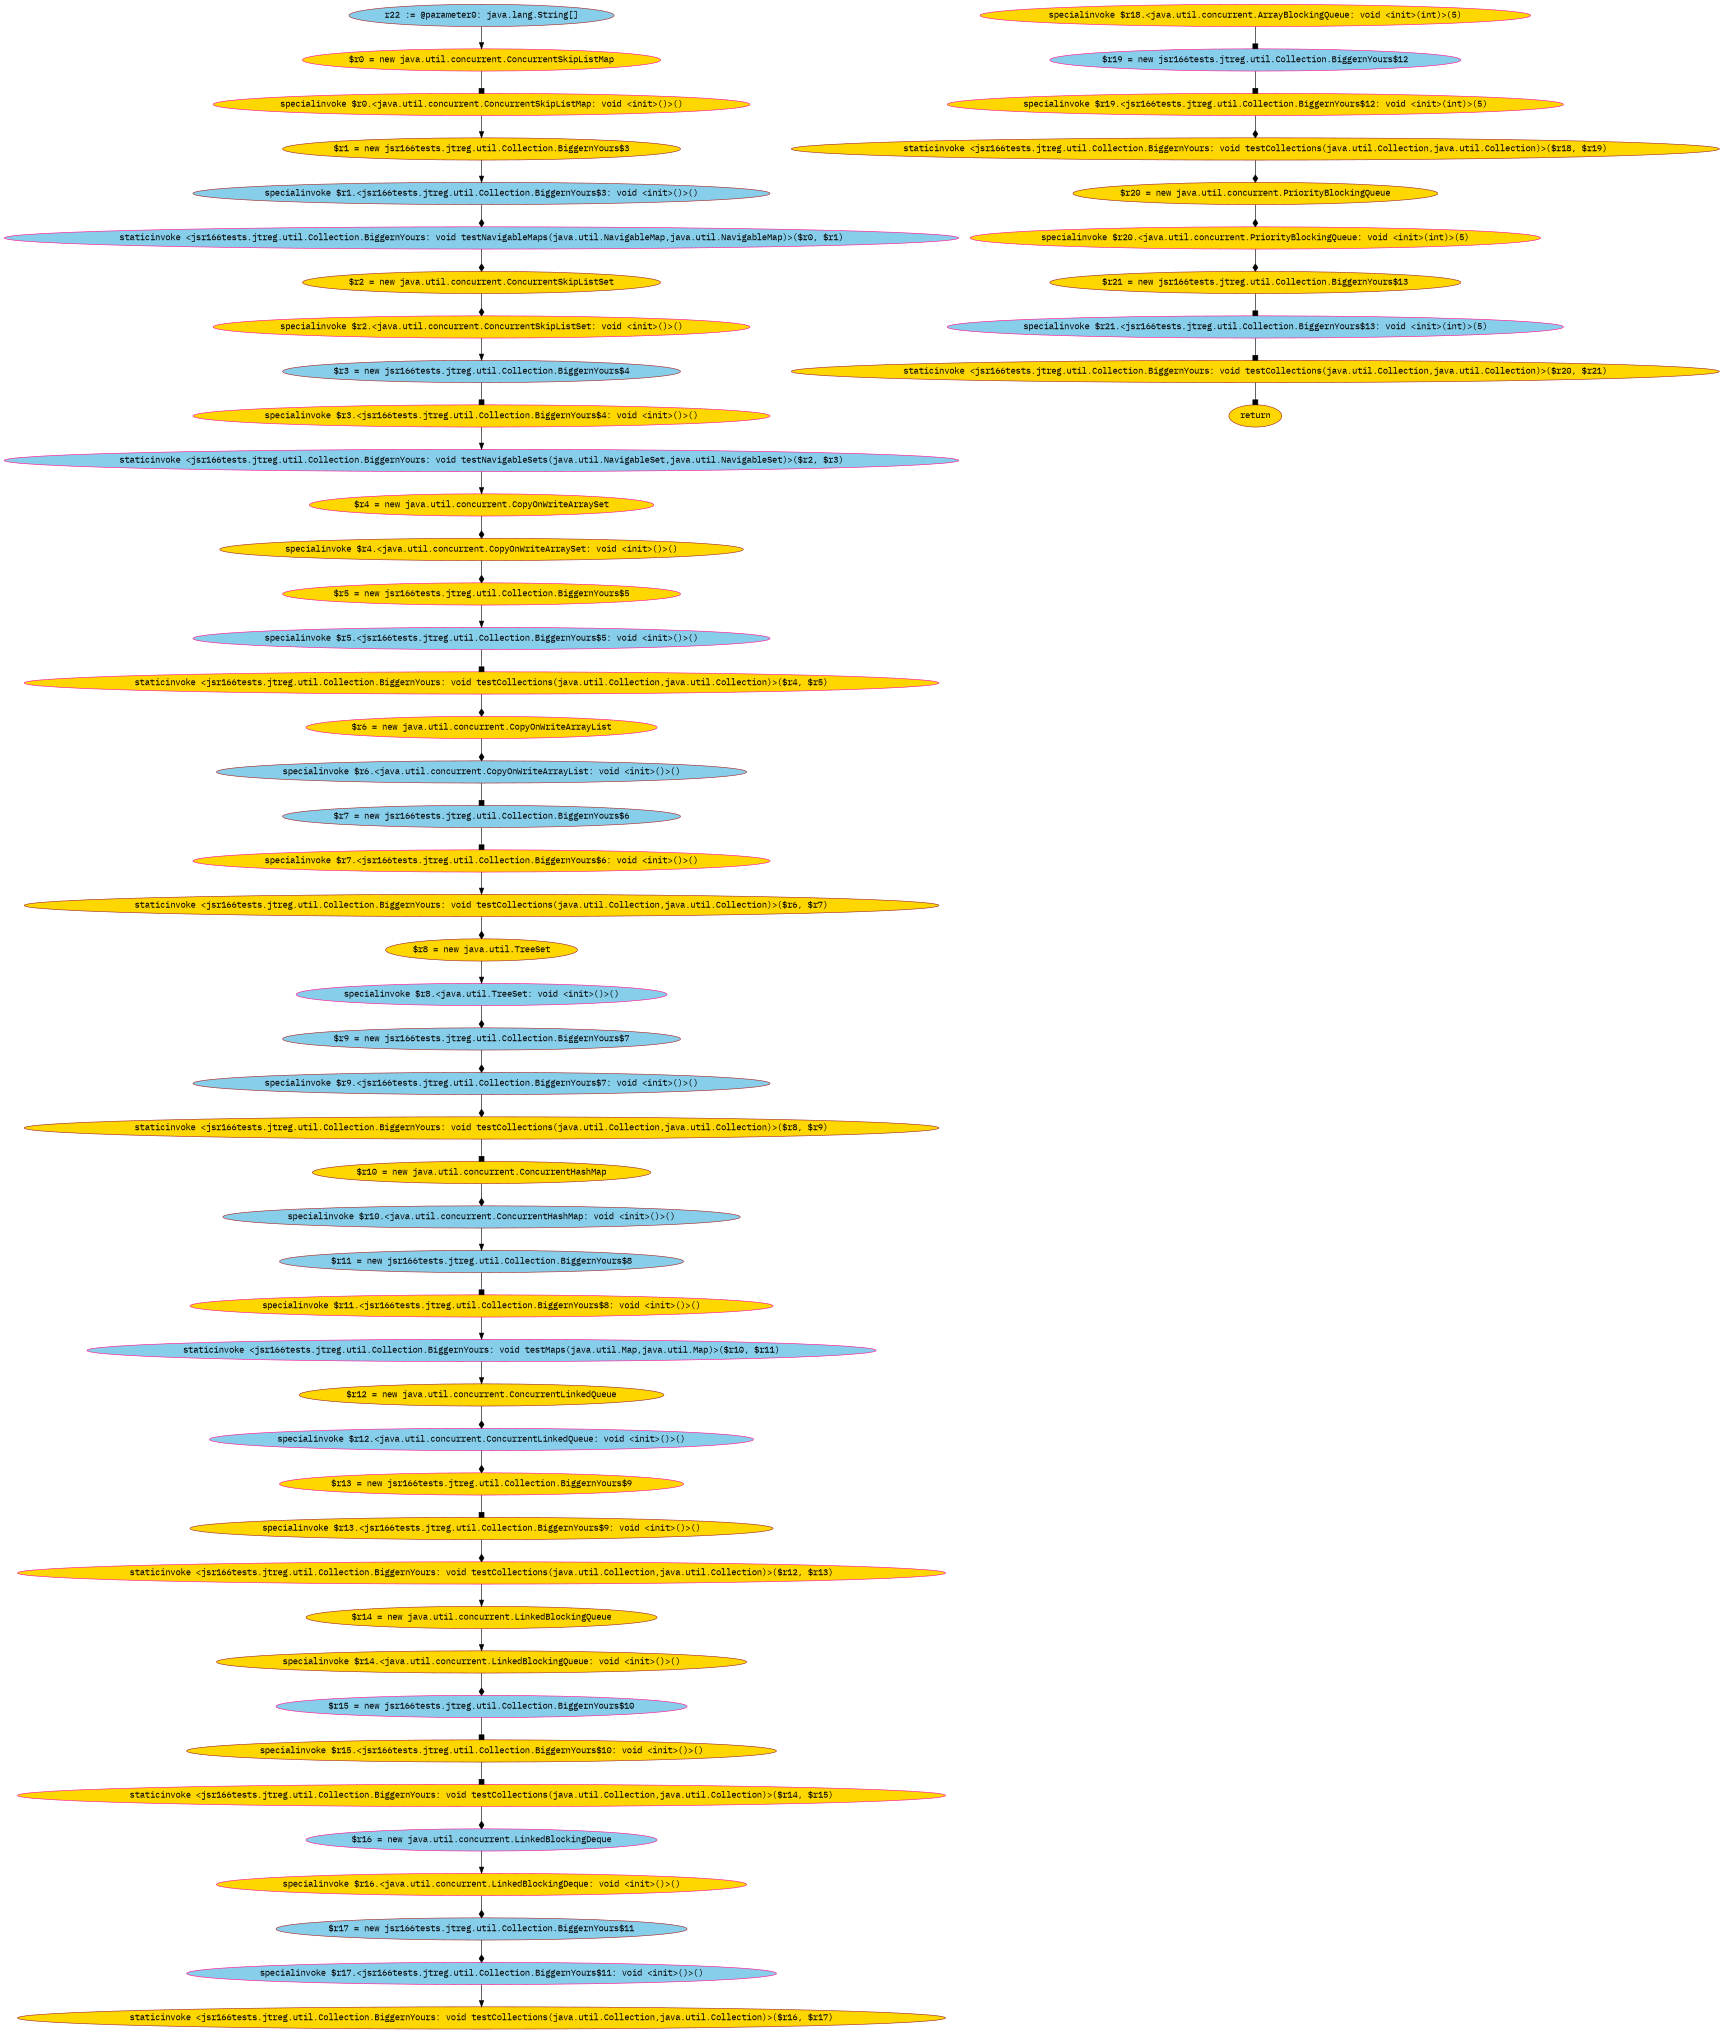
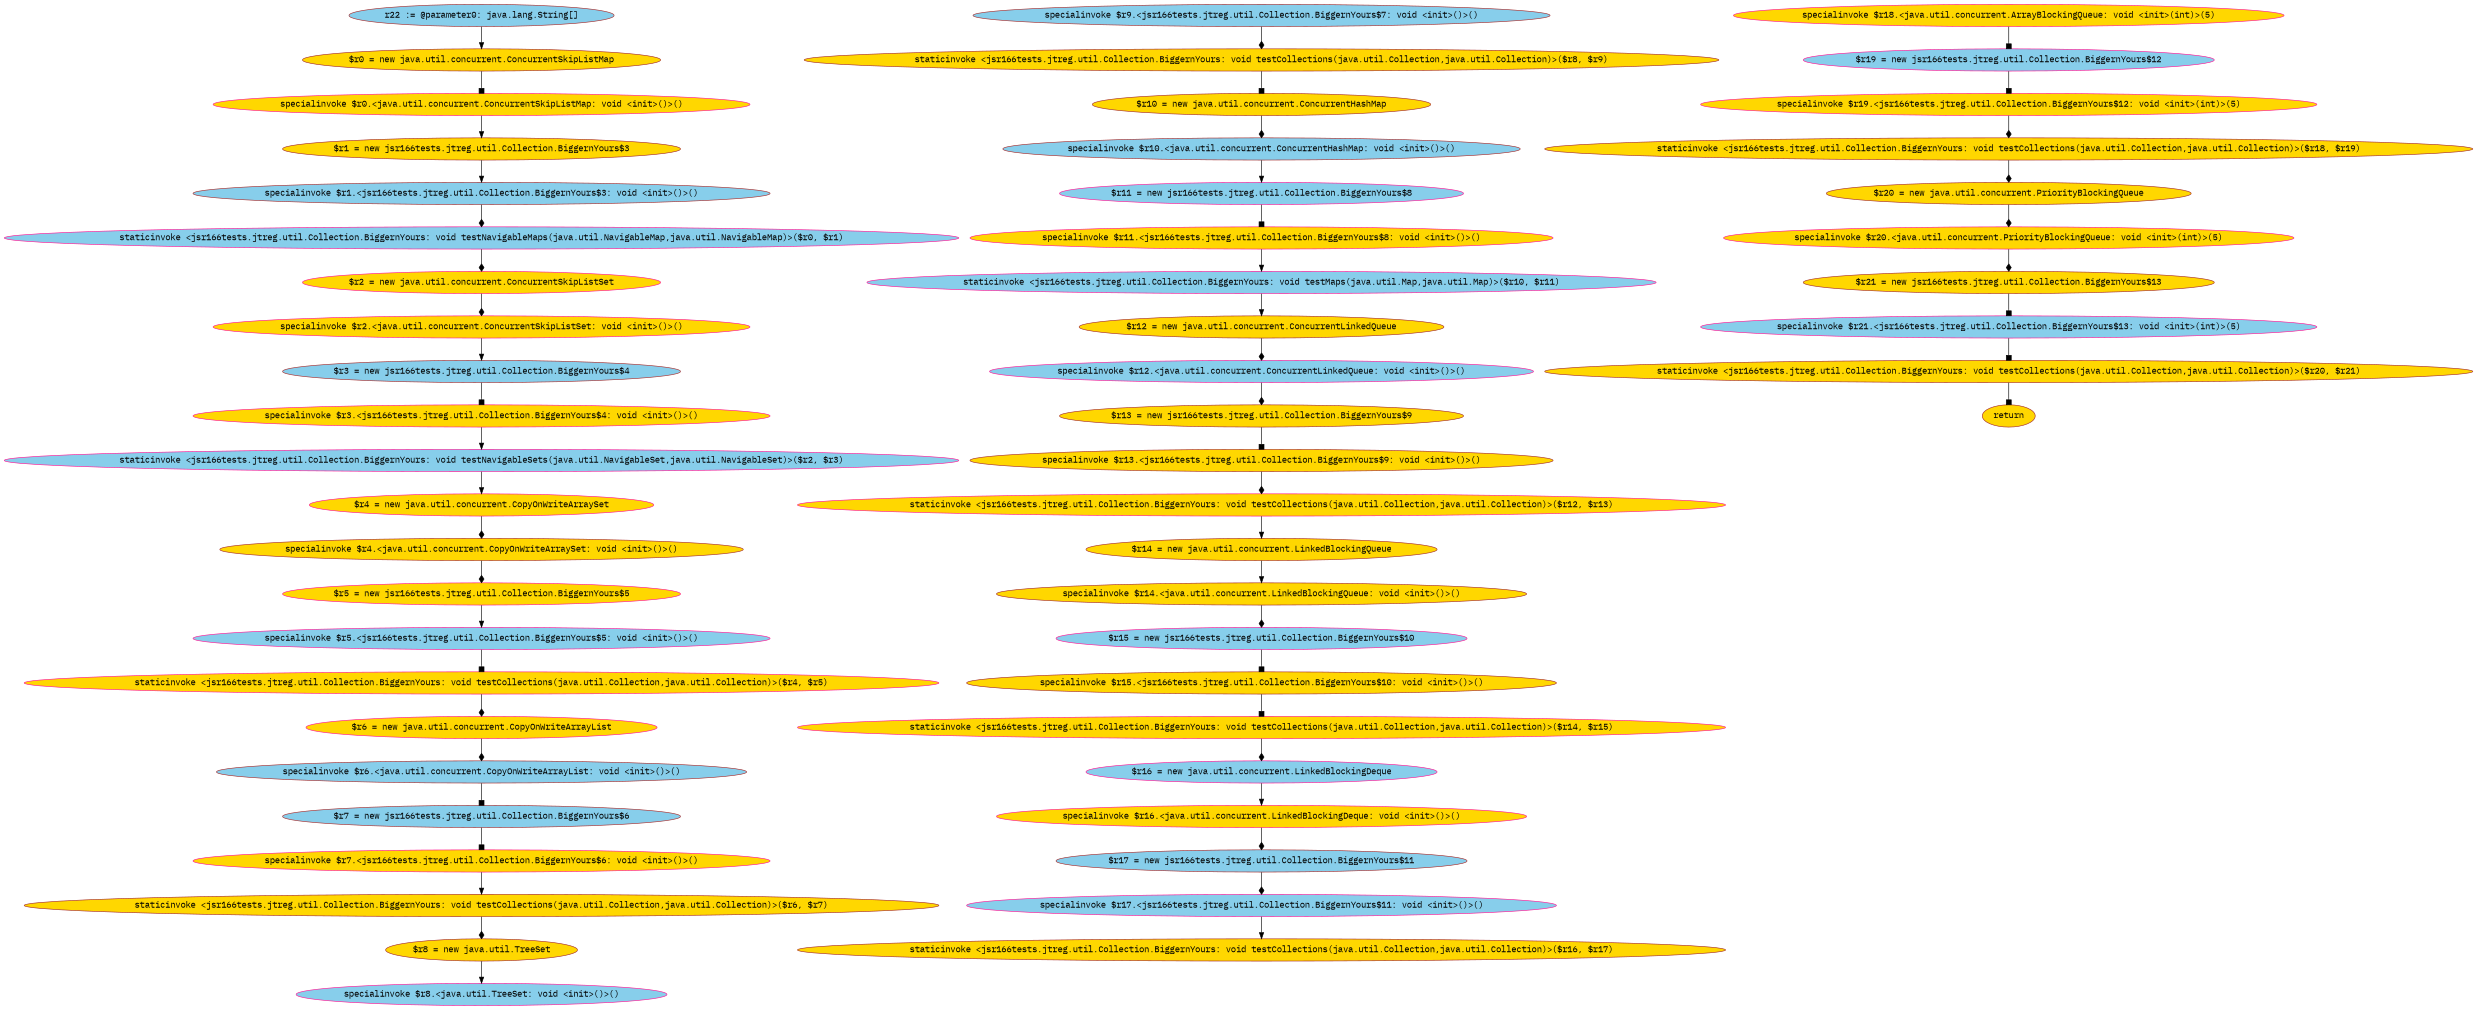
(482, 60) -> (482, 60)
(482, 282) -> (482, 282)
(482, 1039) -> none
(482, 1261) -> (1262, 193)
(482, 1484) -> (1262, 416)
